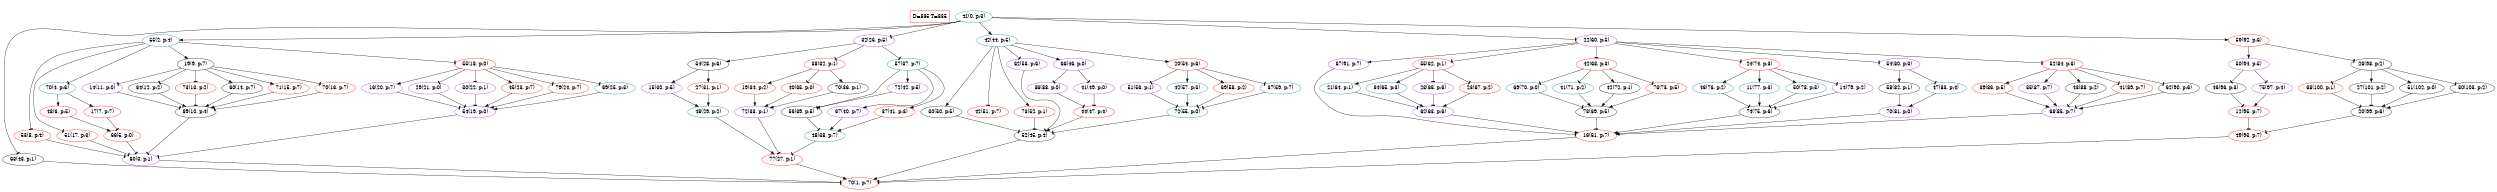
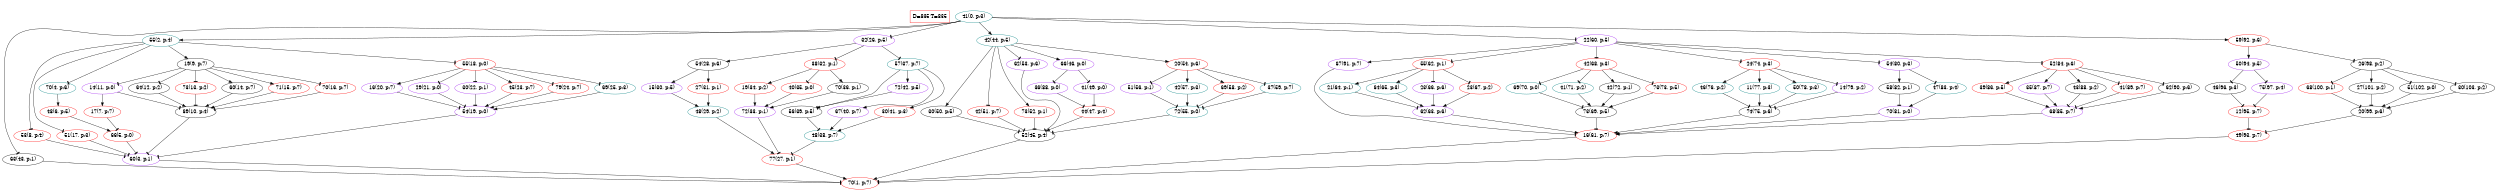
(2396, 76) -> (2396, 76)
(78, 99) -> (102, 98)
(2261, 99) -> (2261, 99)
(895, 112) -> (895, 112)
none -> (1010, 123)
